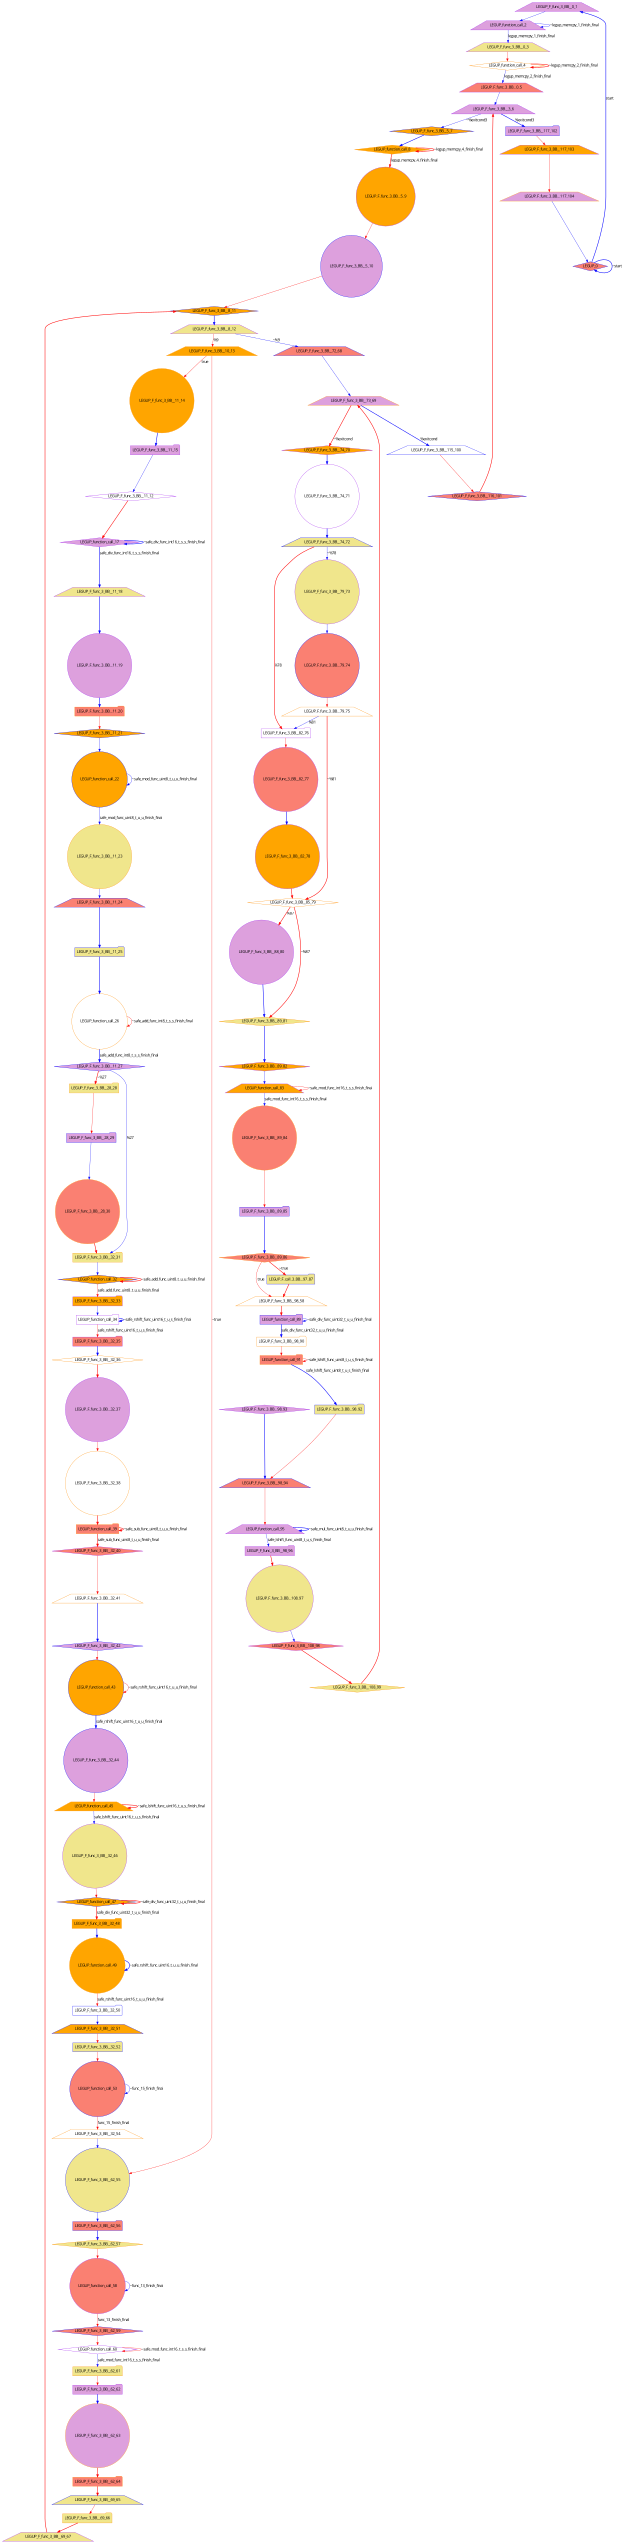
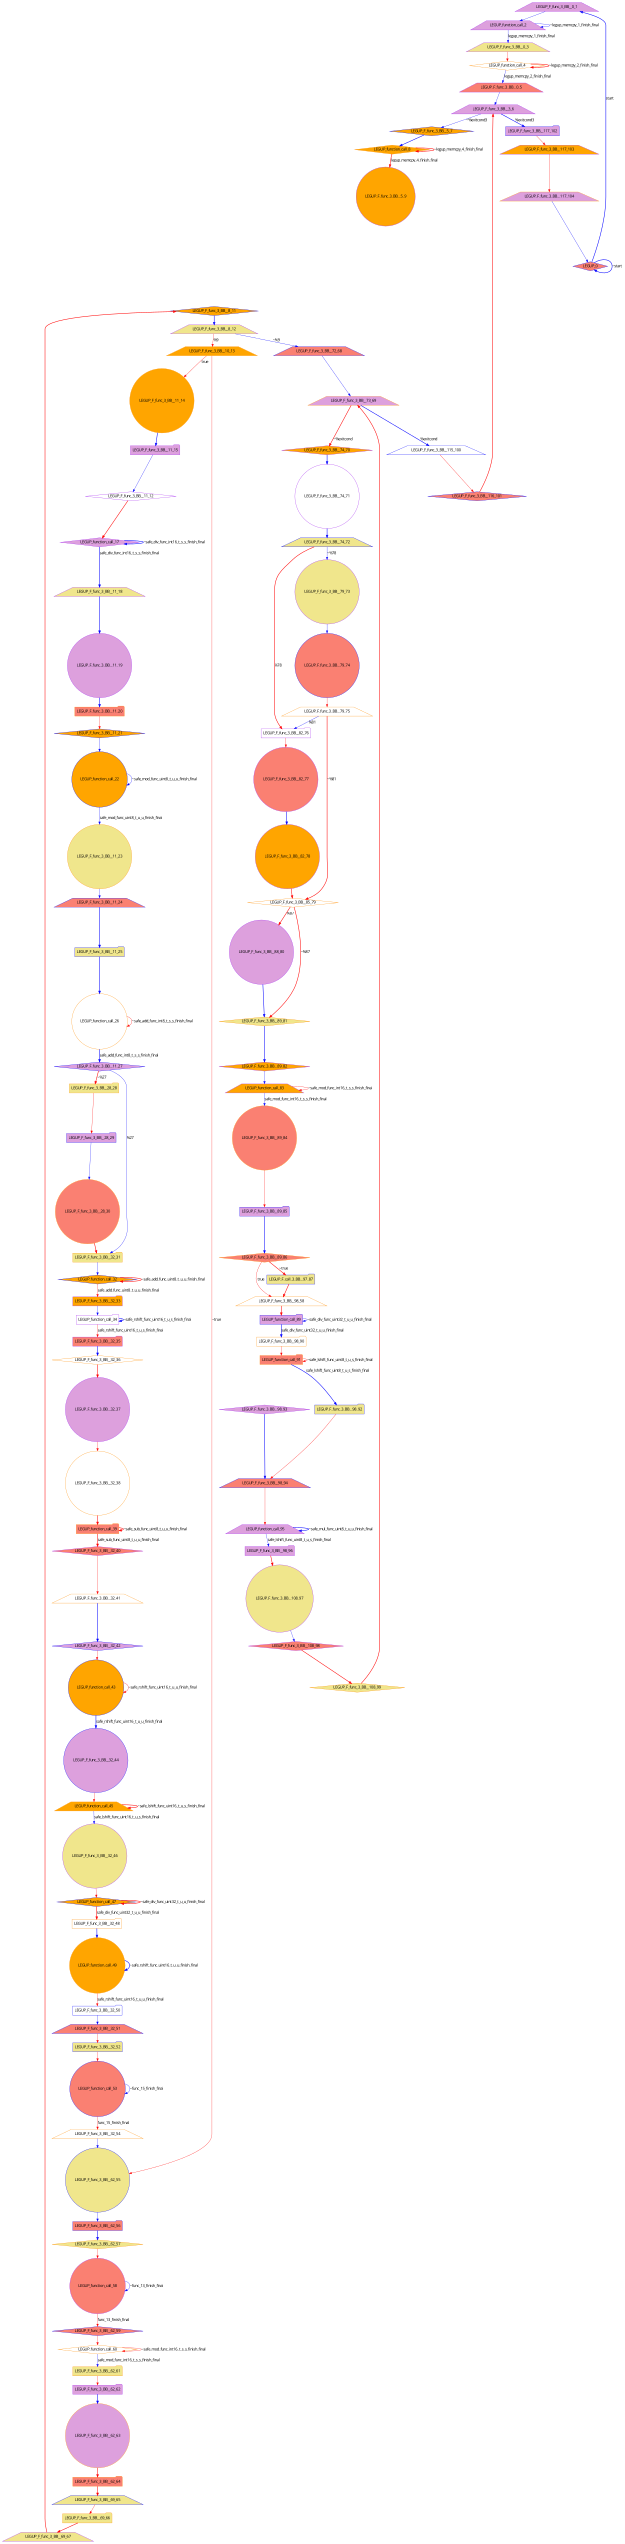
(351, 266) -> none
(97, 1924) -> (97, 1924)
(98, 2029) -> (98, 2029)
(98, 2349) -> (98, 2349)
